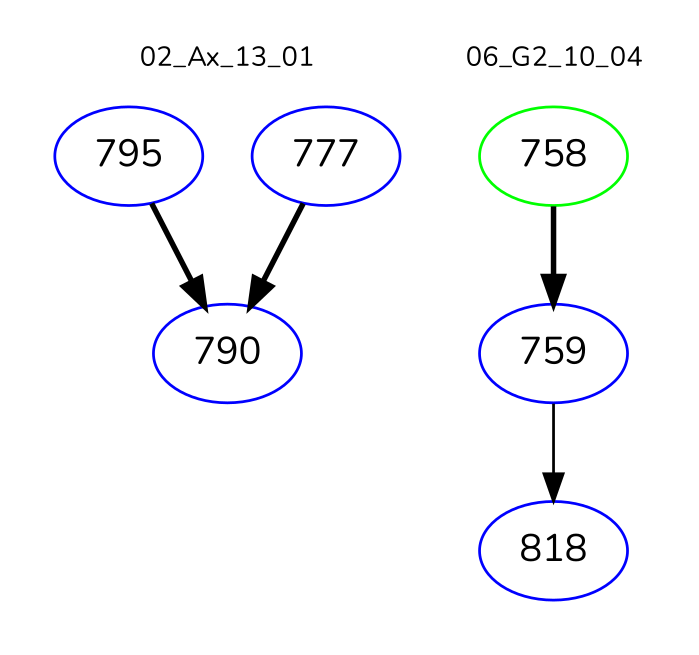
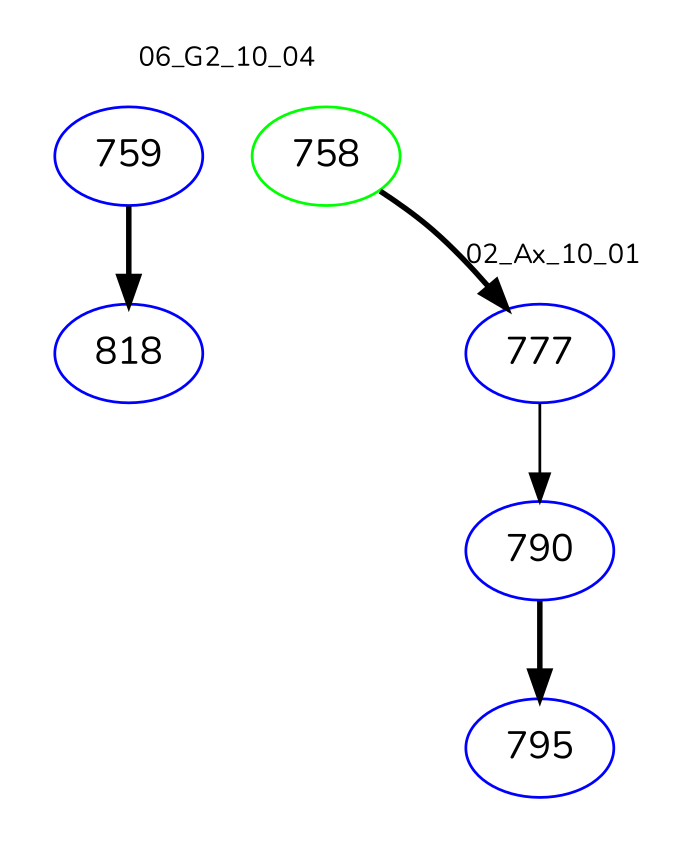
(227, 59) -> (554, 256)
(554, 241) -> (461, 257)
(172, 243) -> (540, 636)
(283, 243) -> (540, 439)
(554, 439) -> (129, 241)
